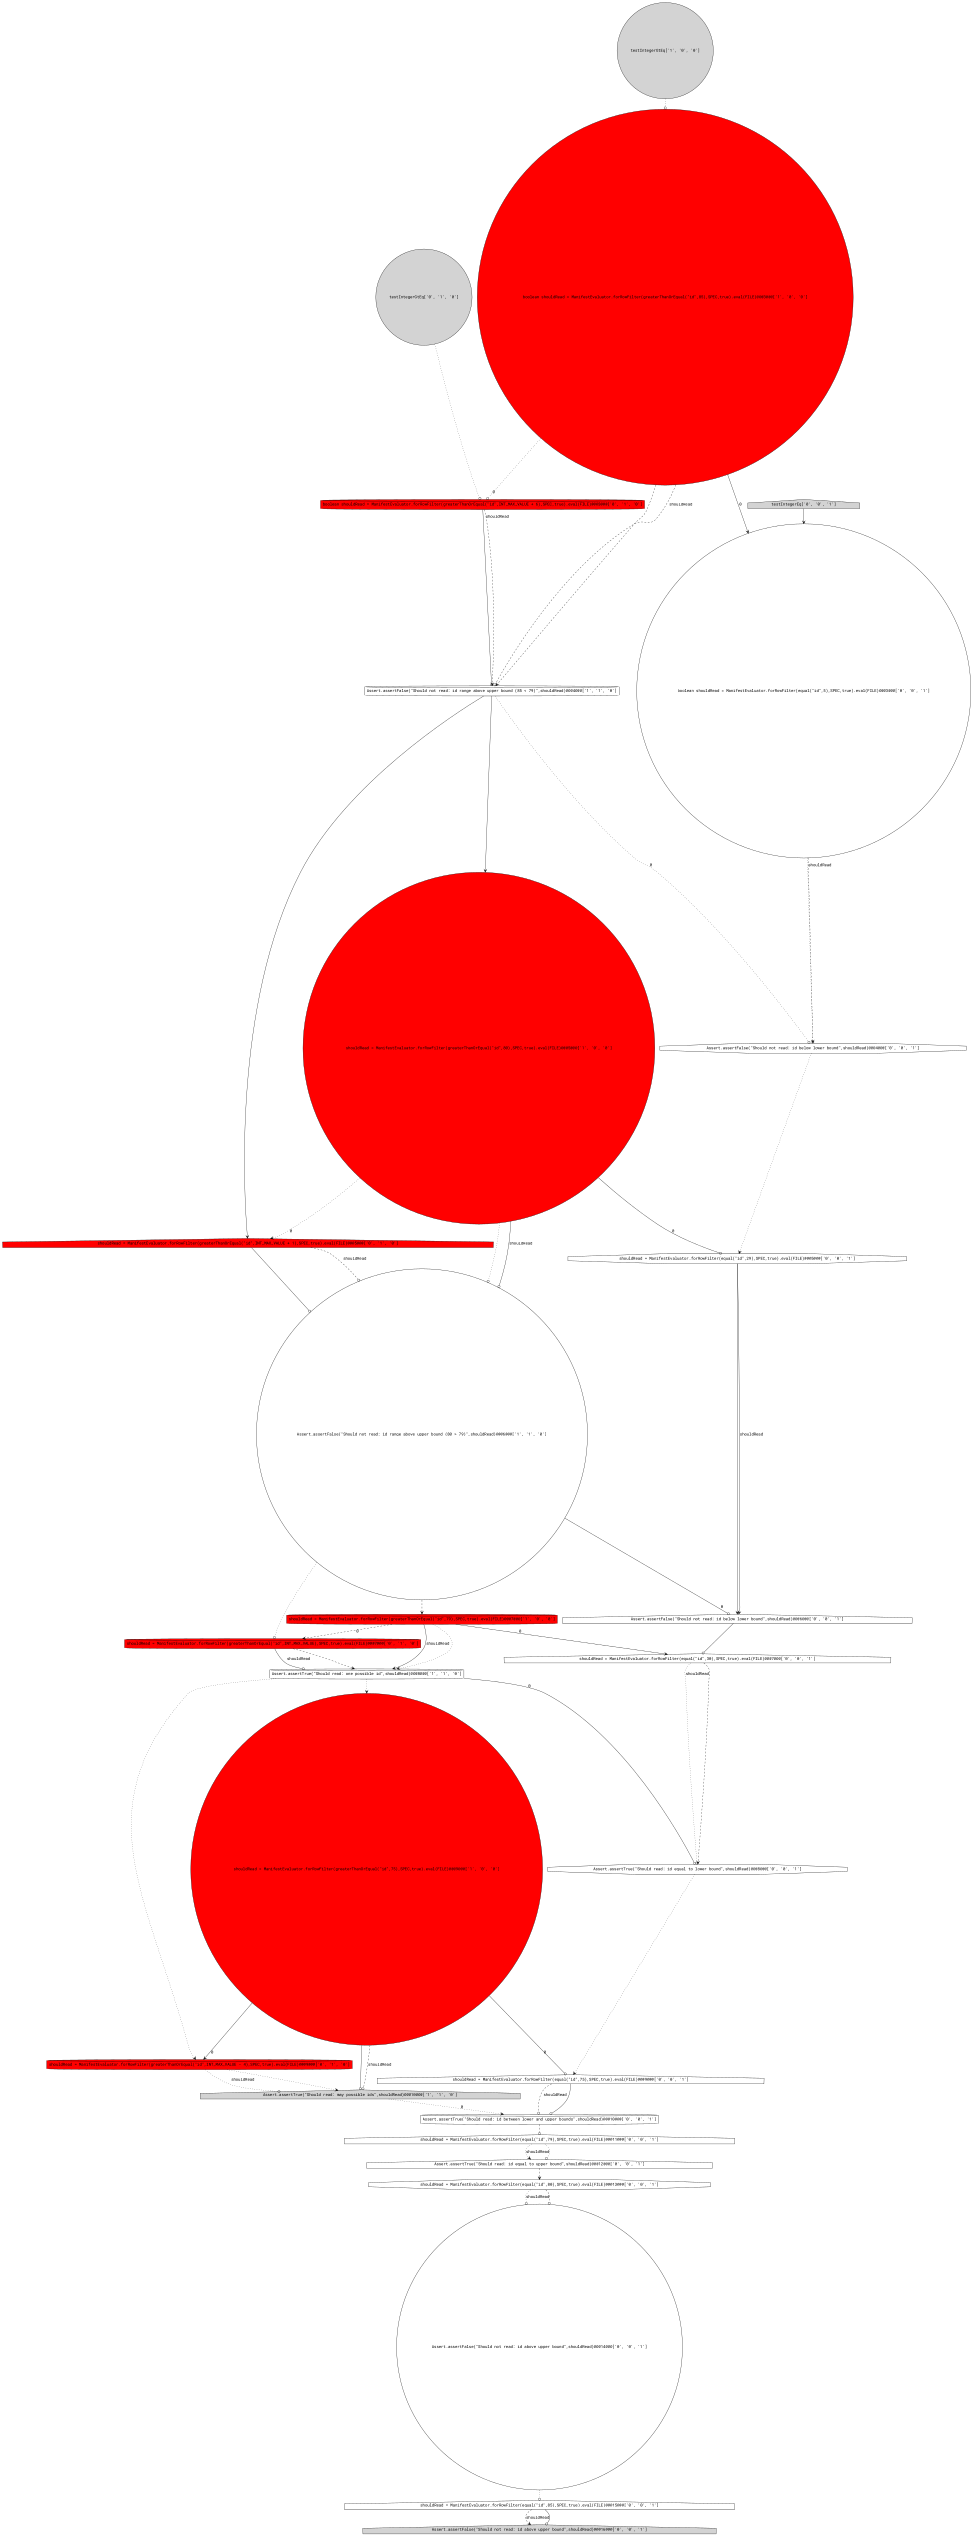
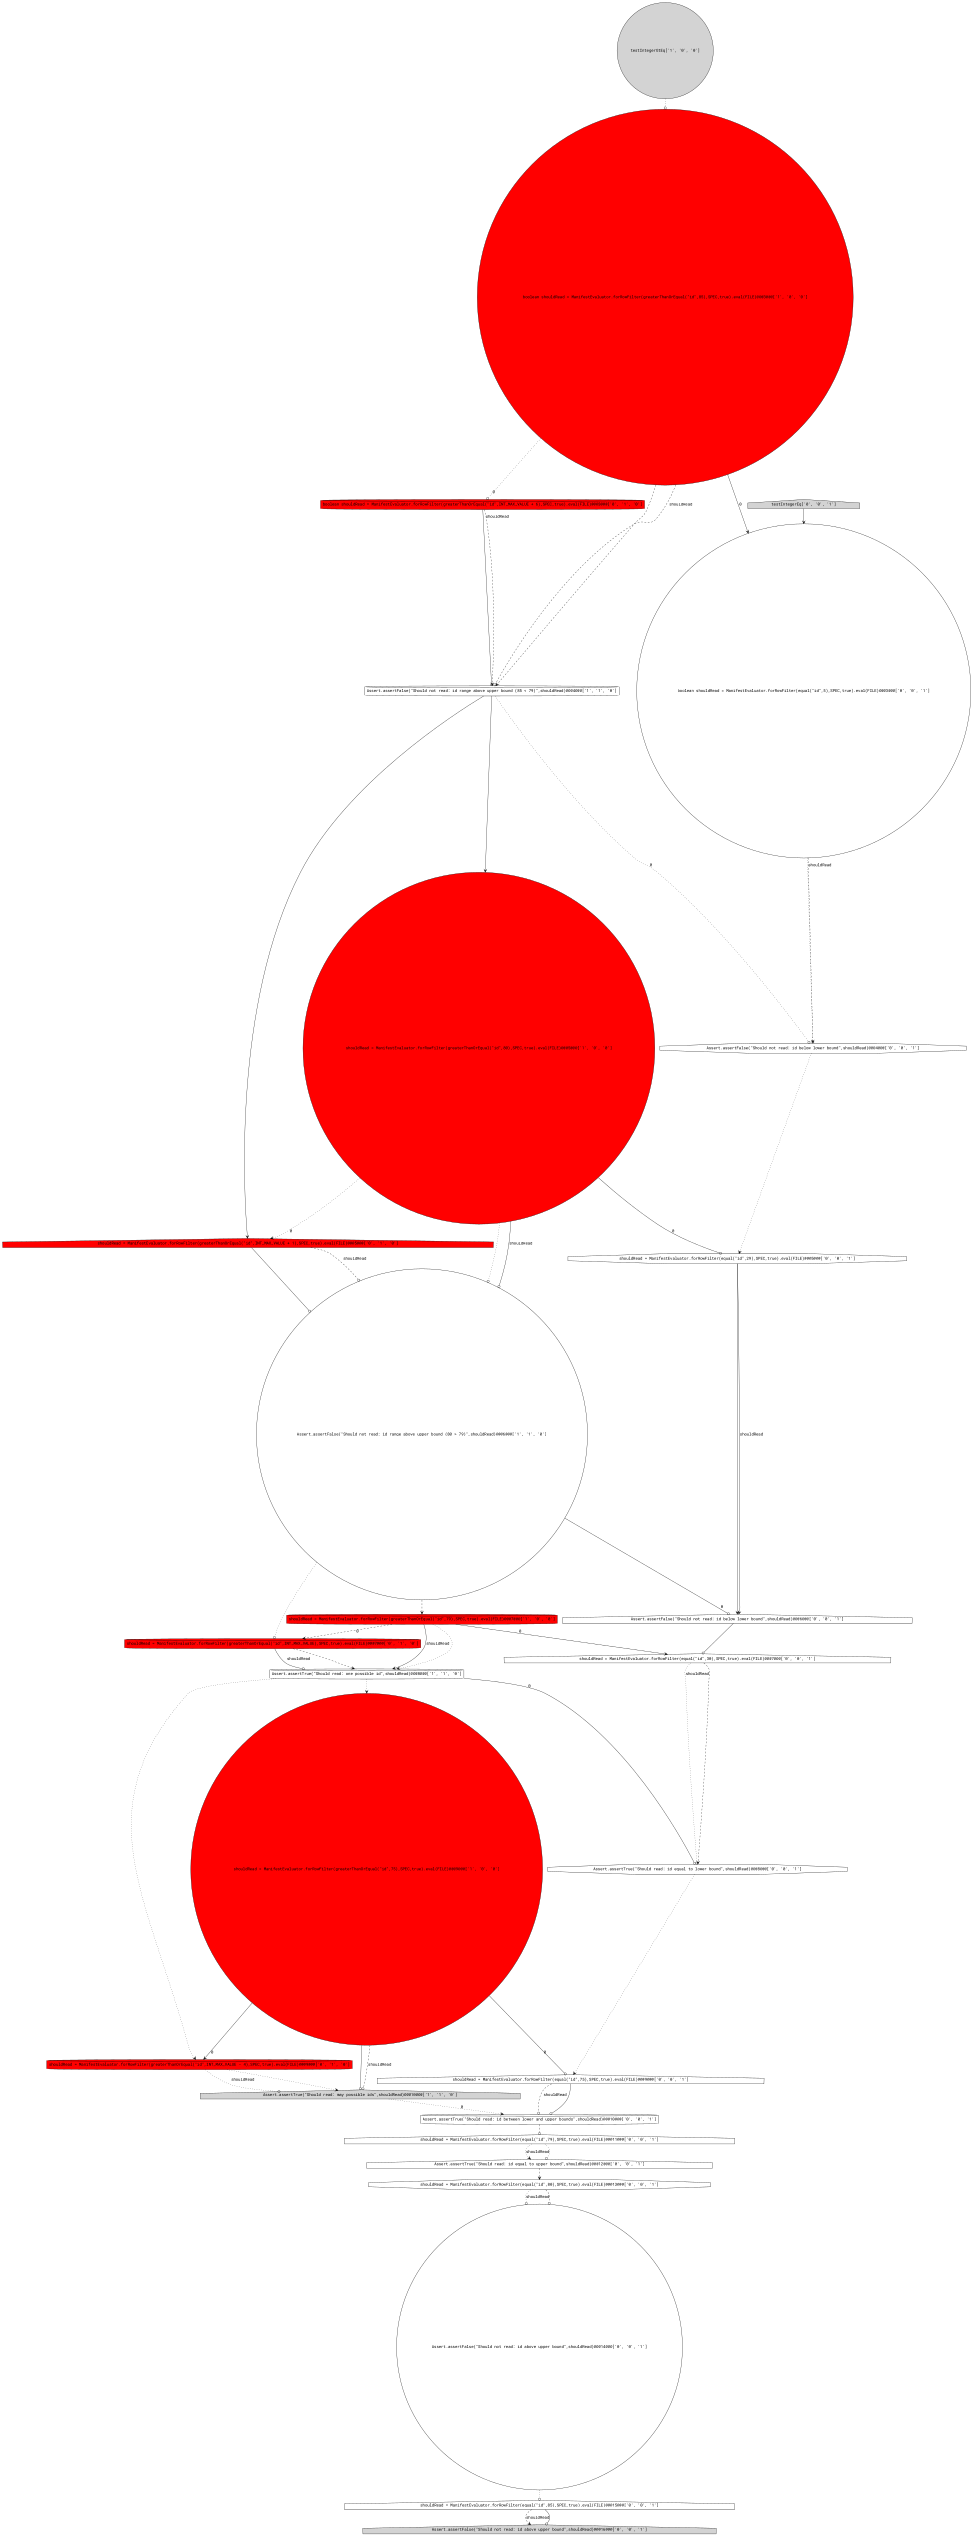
(424, 297) -> none
